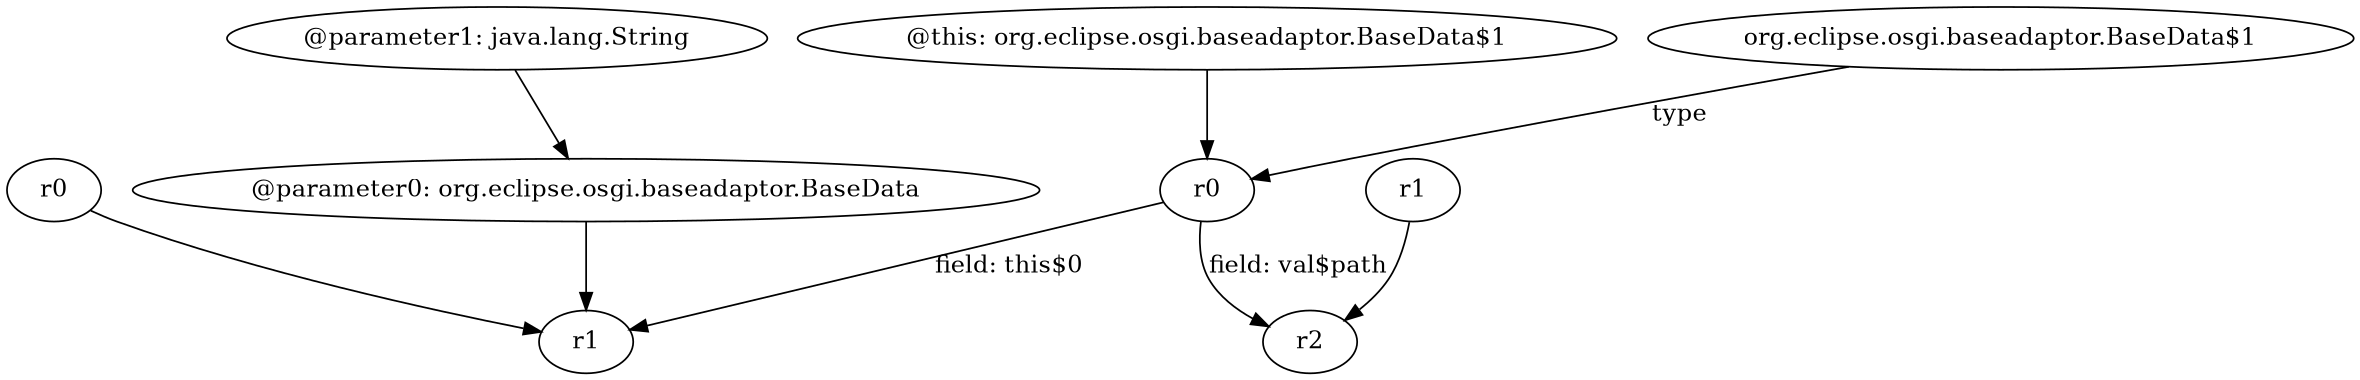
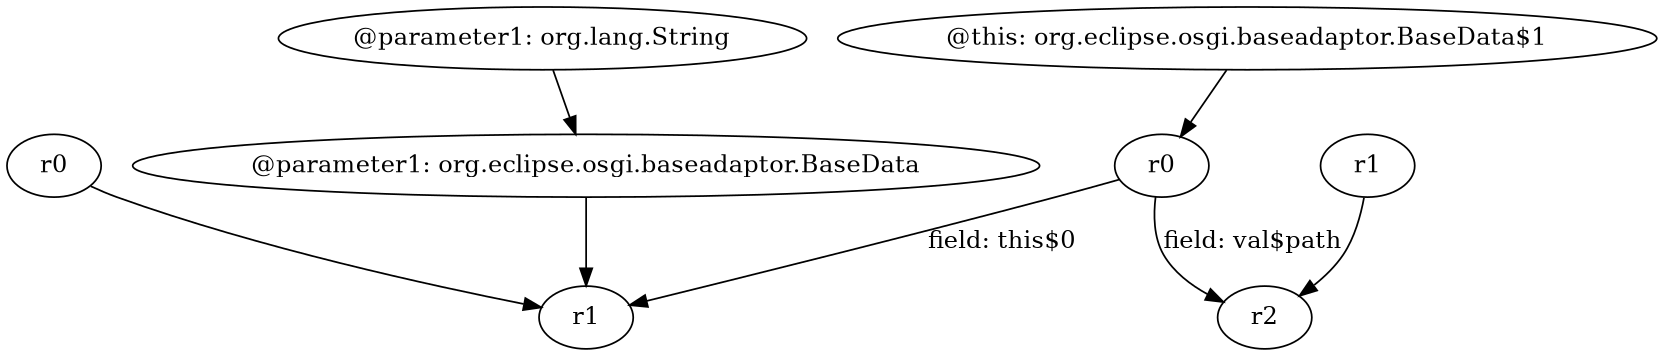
(497, 38) -> (543, 38)
(2001, 38) -> none
(586, 190) -> (586, 166)
